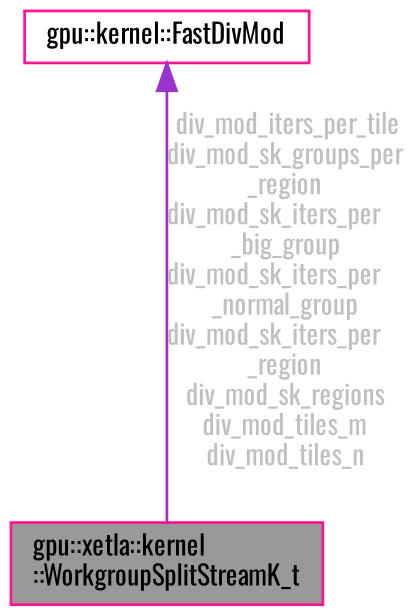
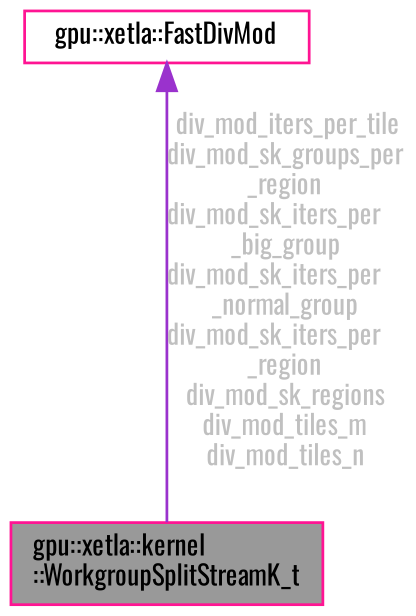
(167, 37) -> (167, 37)
